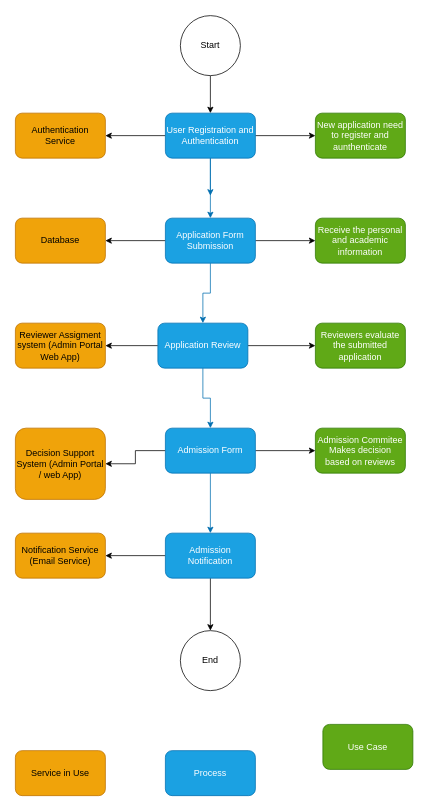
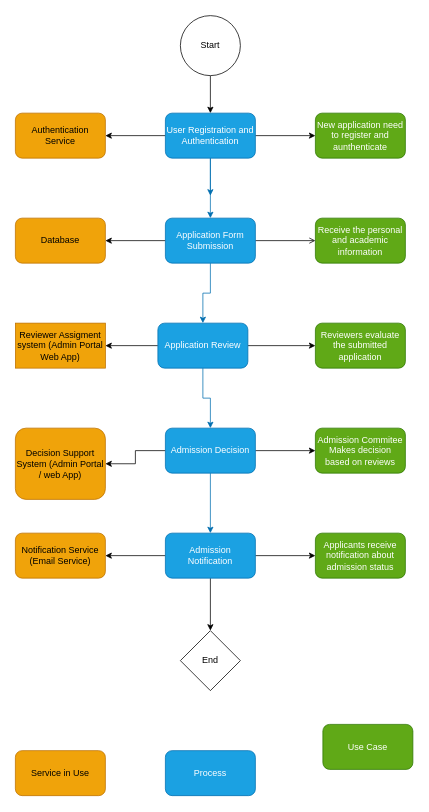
(309, 240) -> (310, 240)
(60, 345) -> (60, 345)
(210, 450) -> (210, 450)
none -> (282, 555)
none -> (360, 555)
(210, 660) -> (210, 660)
